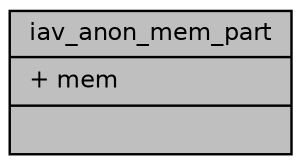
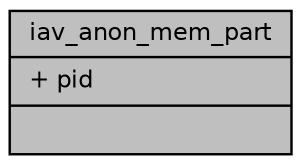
(74, 80) -> (62, 80)
